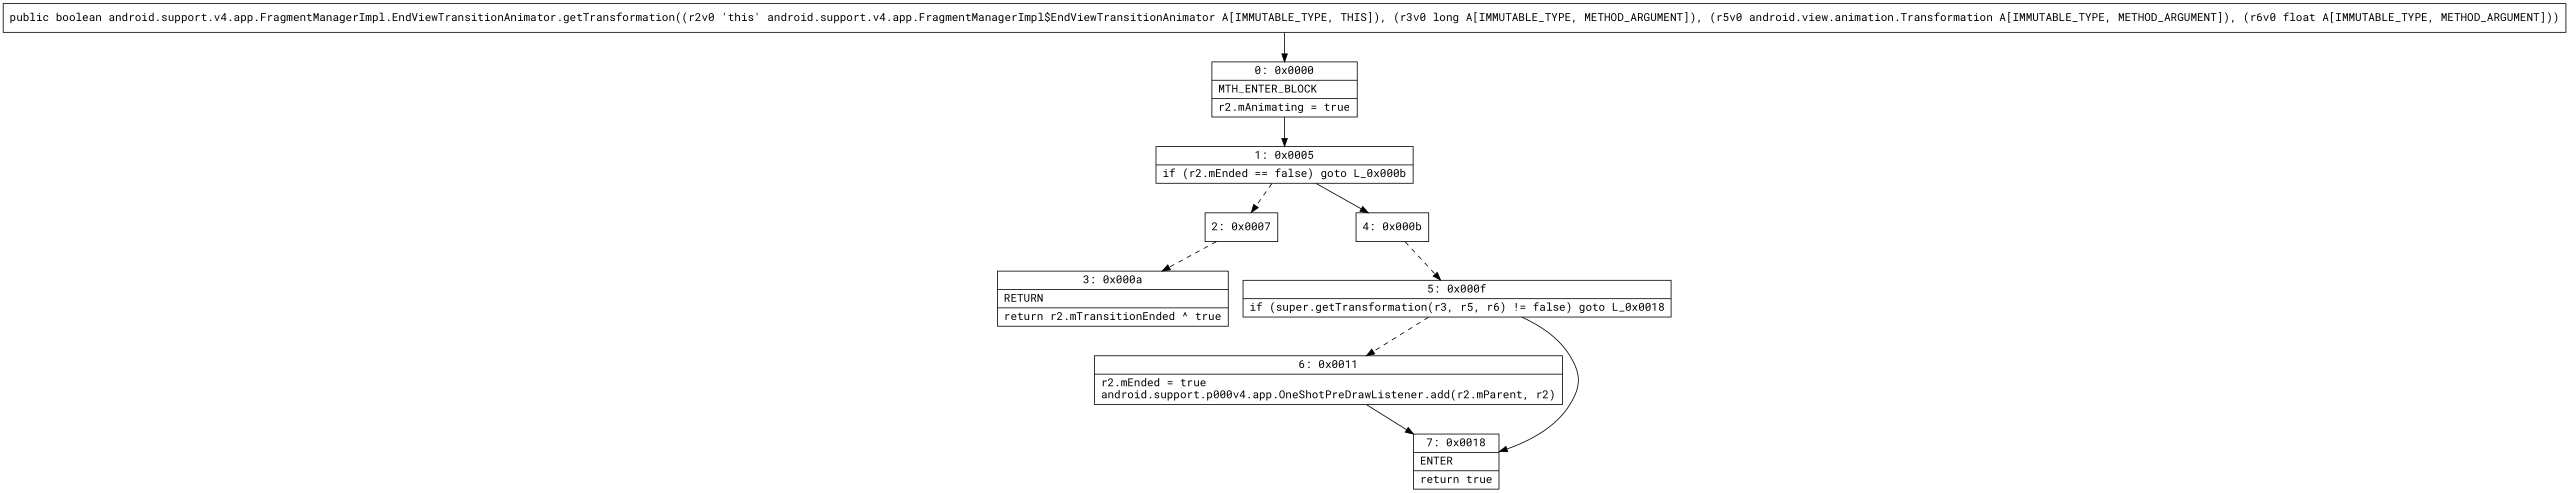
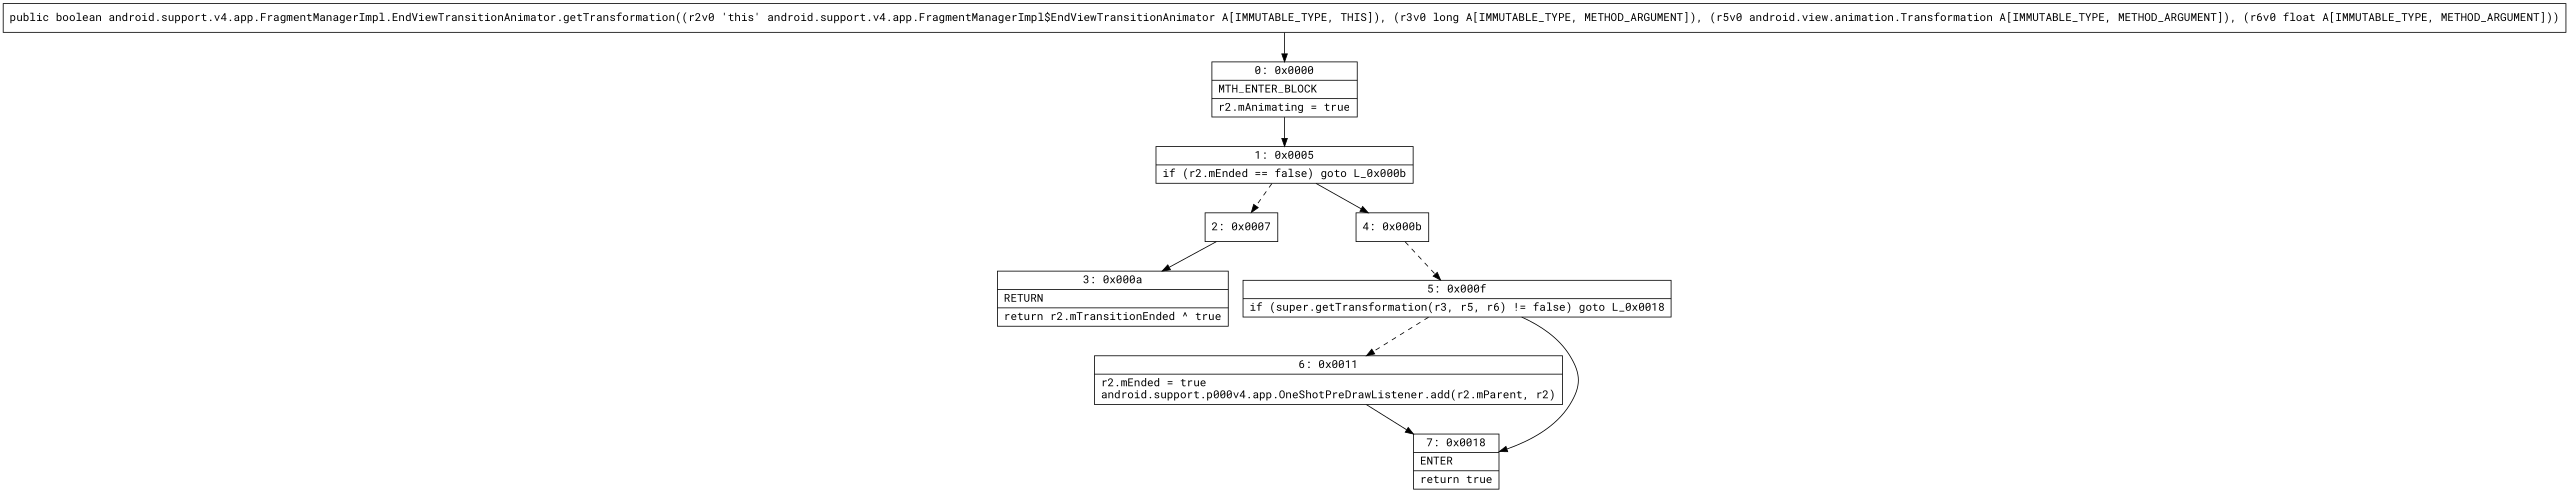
(1193, 254) -> (1193, 254)
